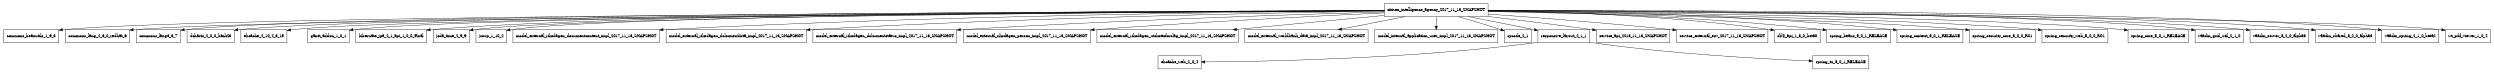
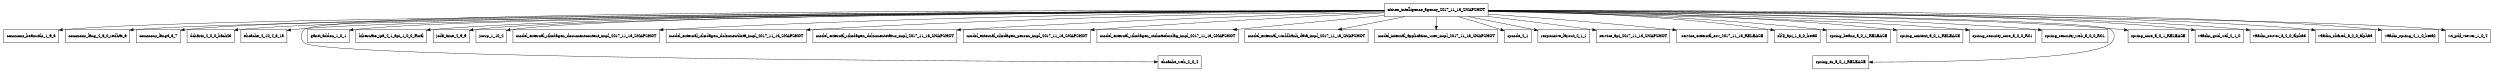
(1633, 36) -> (1633, 36)
(1722, 36) -> (1722, 36)
(1699, 54) -> (2112, 42)
(1372, 57) -> (327, 46)
